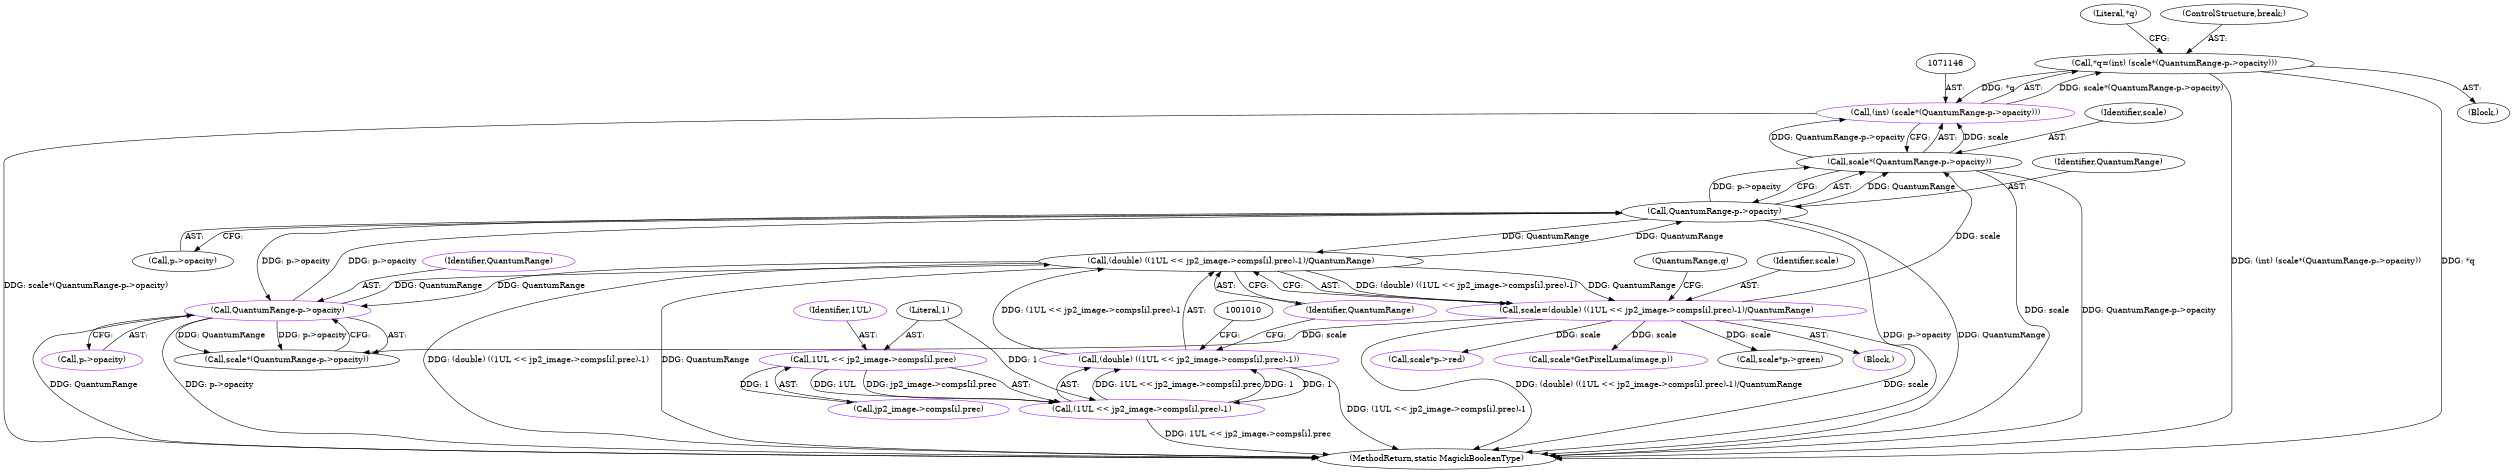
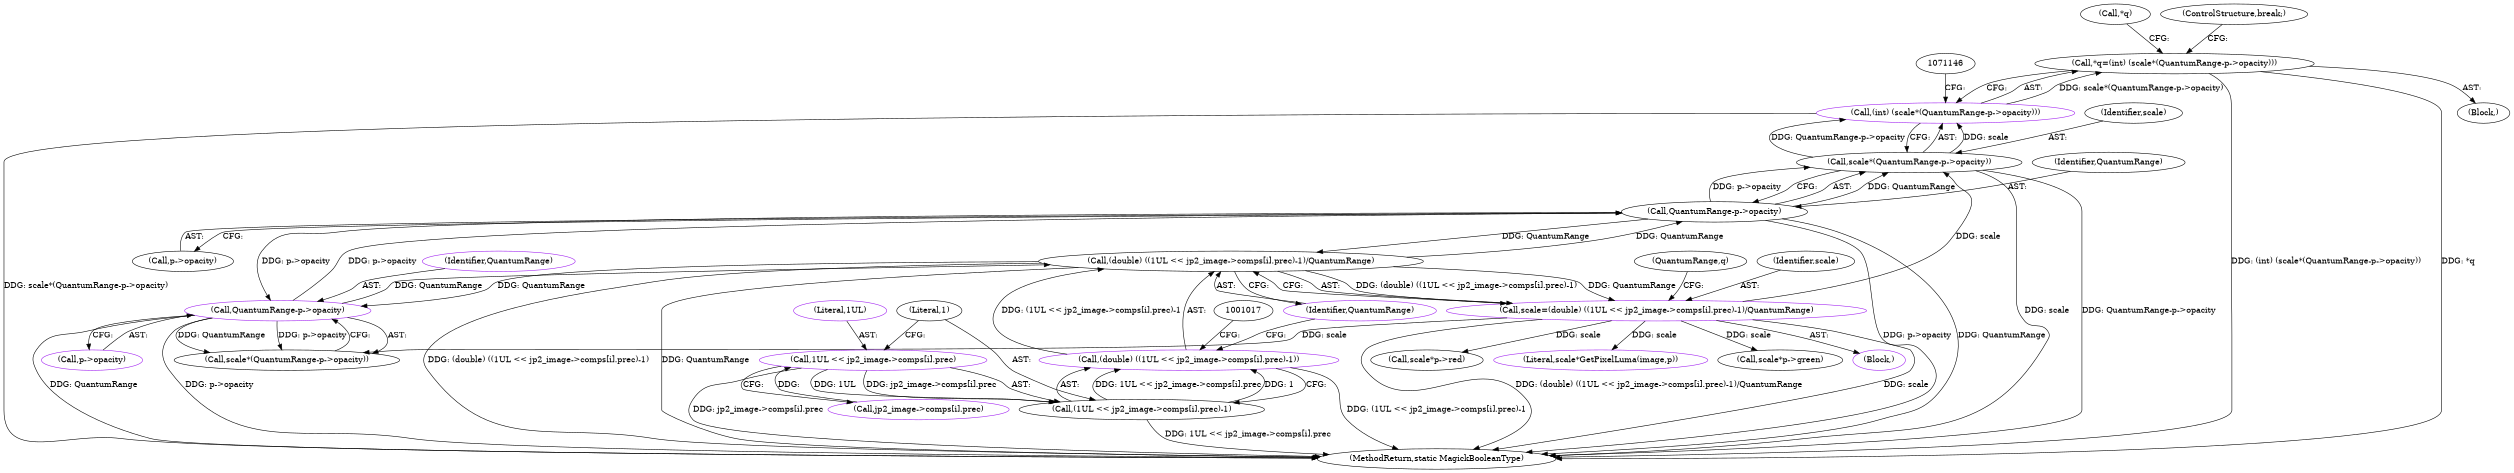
(2115, 14) -> (2115, 14)
(2219, 39) -> (2219, 39)
(1956, 88) -> (1956, 88)
(1998, 88) -> (1998, 88)
(840, 311) -> (840, 311)
(1243, 311) -> (1243, 311)
(917, 335) -> (917, 335)
(1023, 360) -> (1023, 360)
(1427, 360) -> (1427, 360)
(1601, 360) -> (1601, 360)
(755, 385) -> (755, 385)
(790, 385) -> (790, 385)
(1318, 385) -> (1318, 385)
(1142, 410) -> (1142, 410)
none -> (934, 445)
